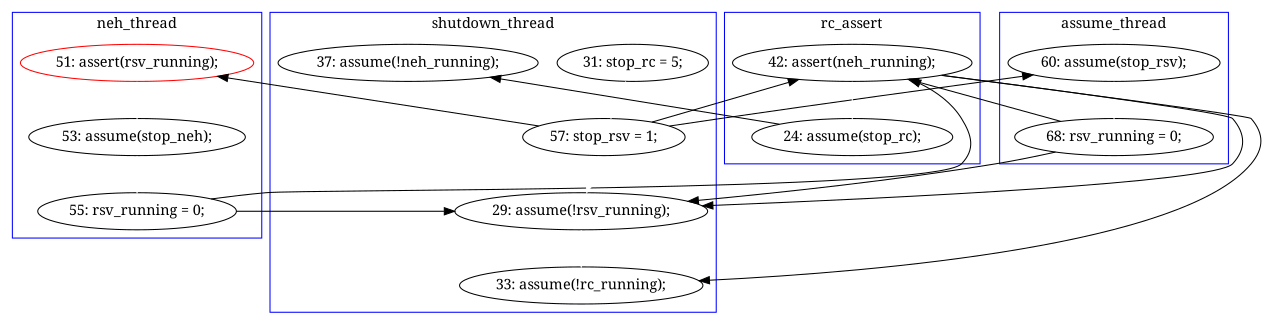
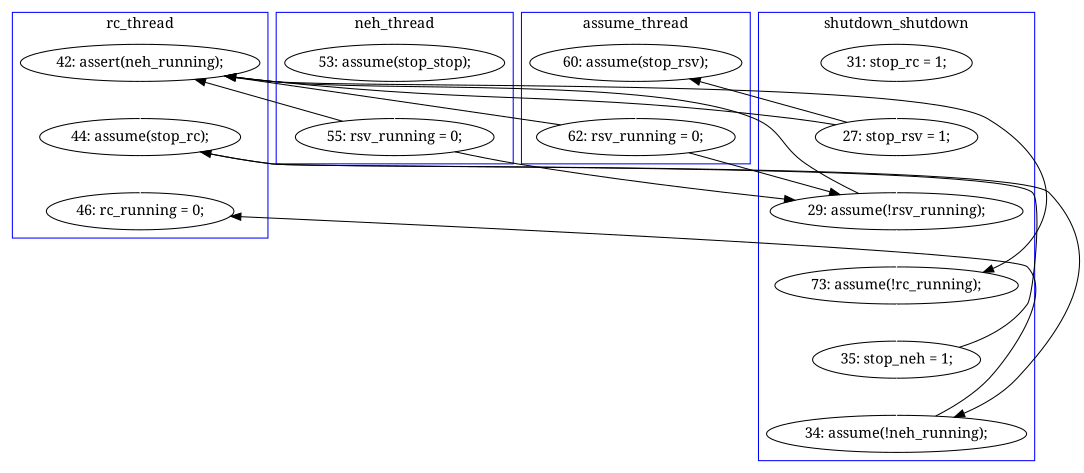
(493, 24) -> (897, 24)
(852, 24) -> (140, 24)
(137, 63) -> none
(408, 63) -> (897, 434)
(633, 63) -> (897, 63)
(137, 137) -> (395, 63)
(604, 137) -> (897, 137)
(852, 137) -> (140, 137)
(1114, 137) -> (636, 137)
(1146, 180) -> (610, 93)
none -> (140, 211)
(581, 285) -> (897, 285)
none -> (897, 360)
